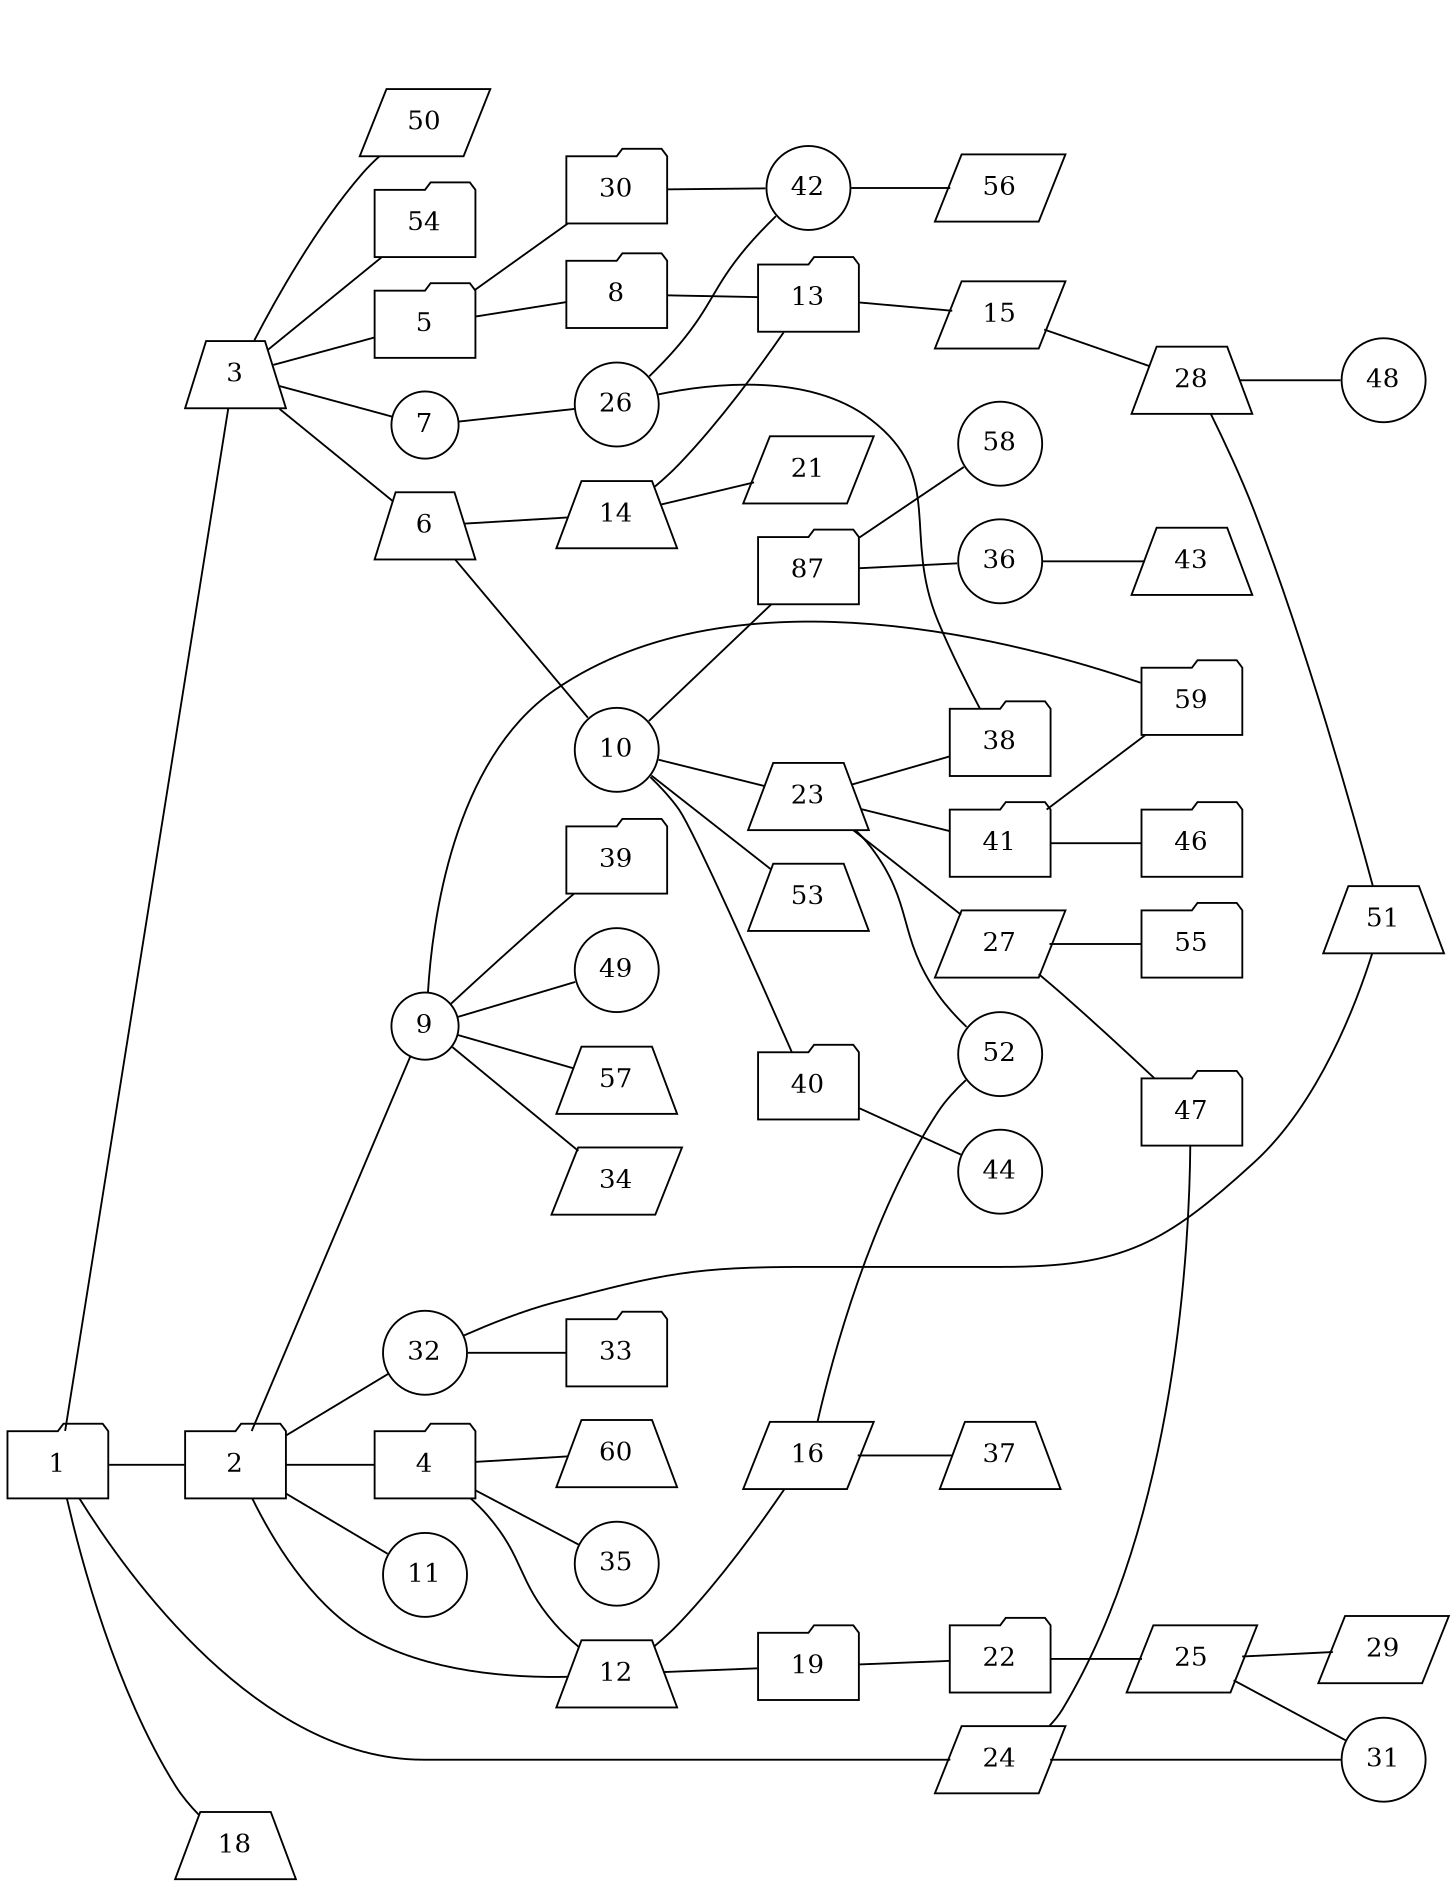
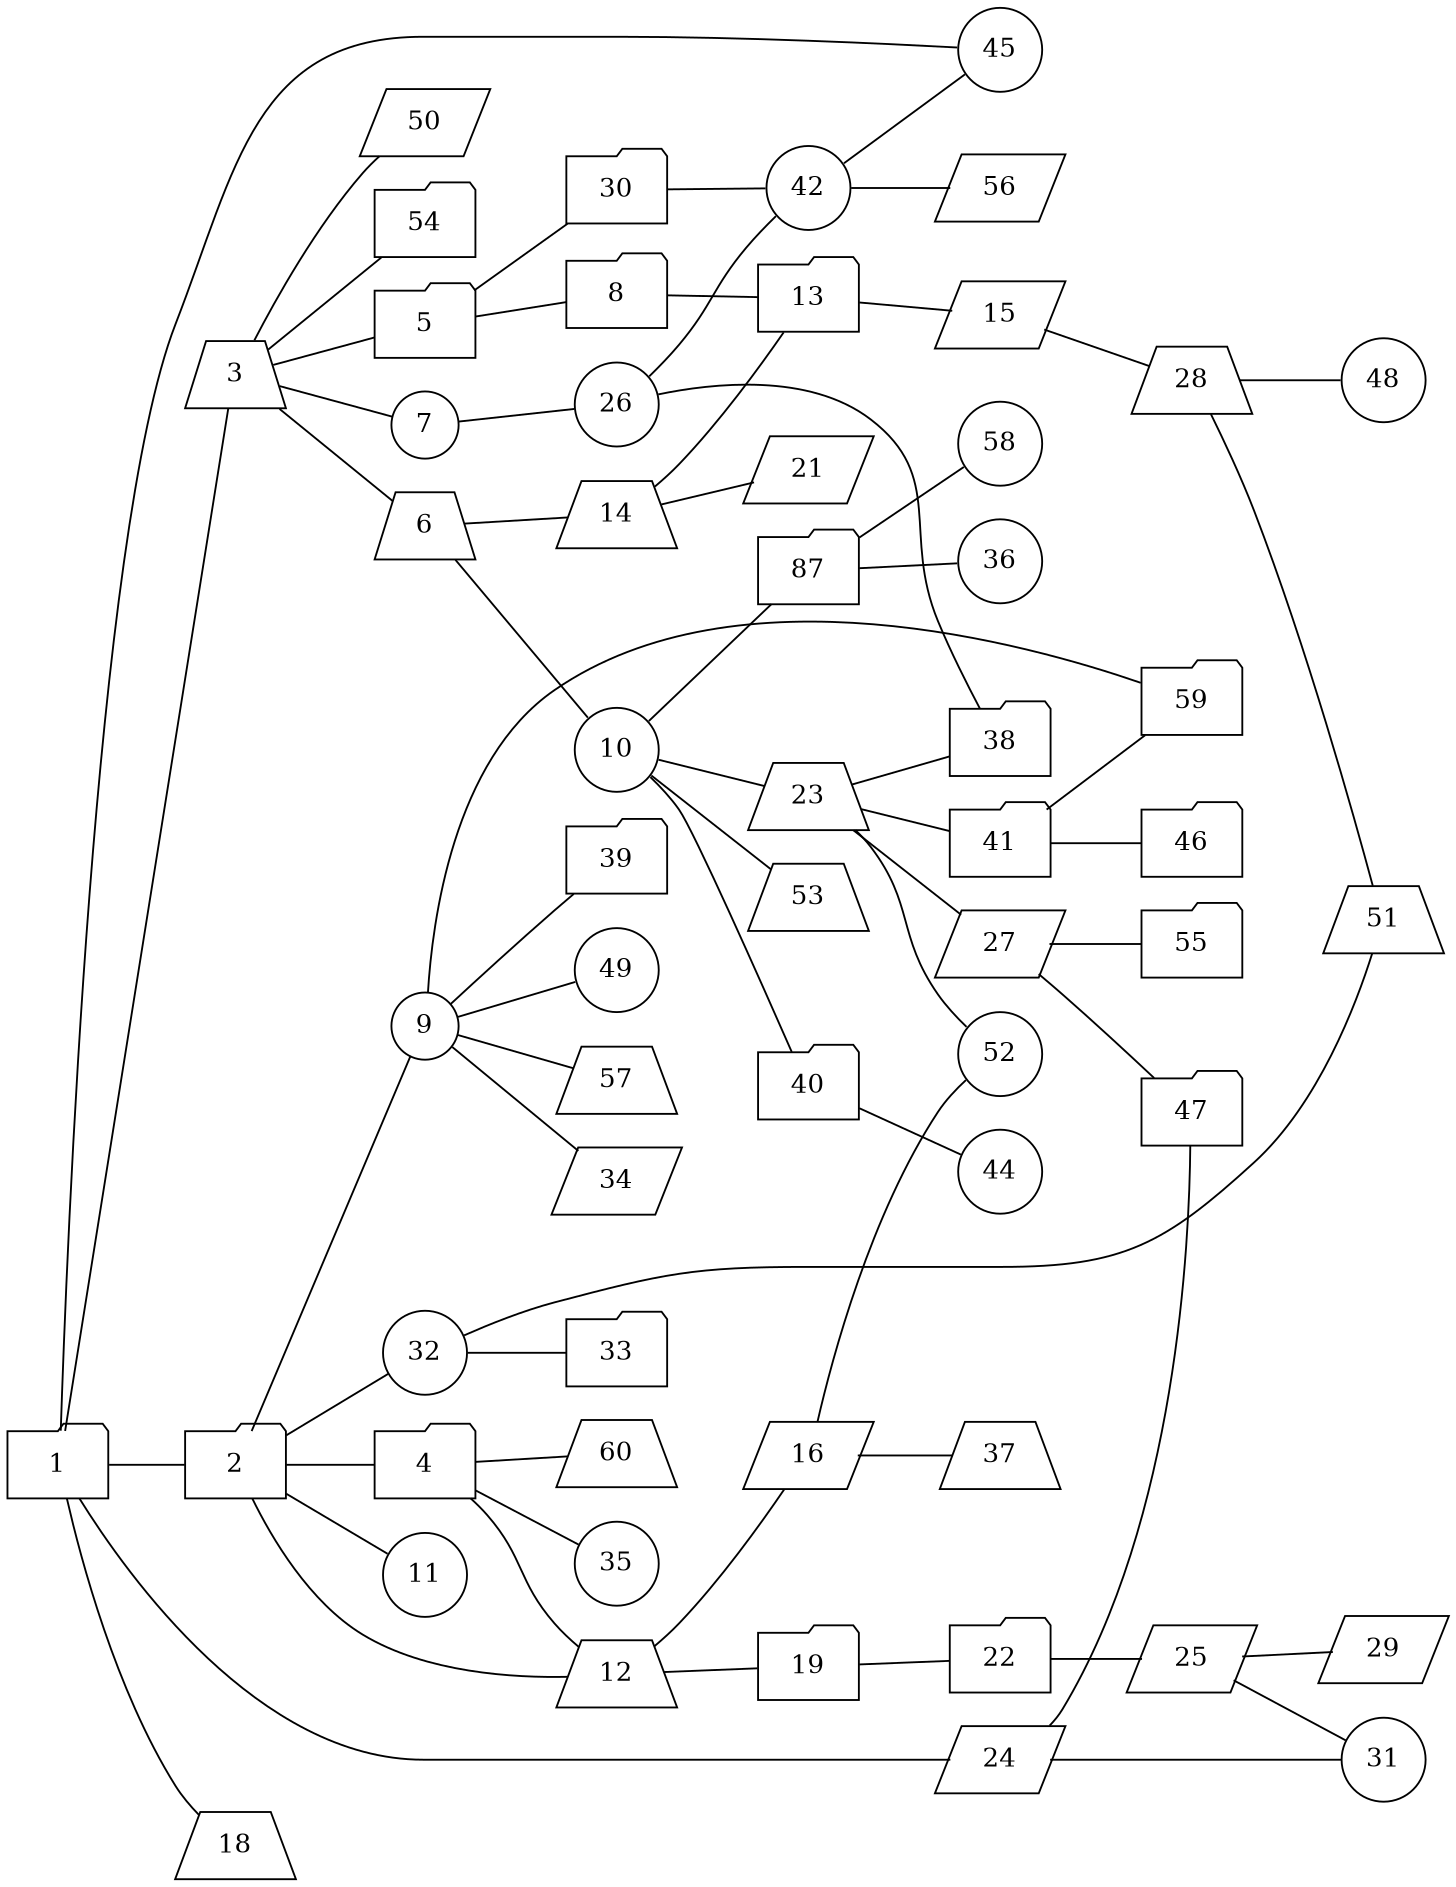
none -> (1000, 50)
(1192, 561) -> none
